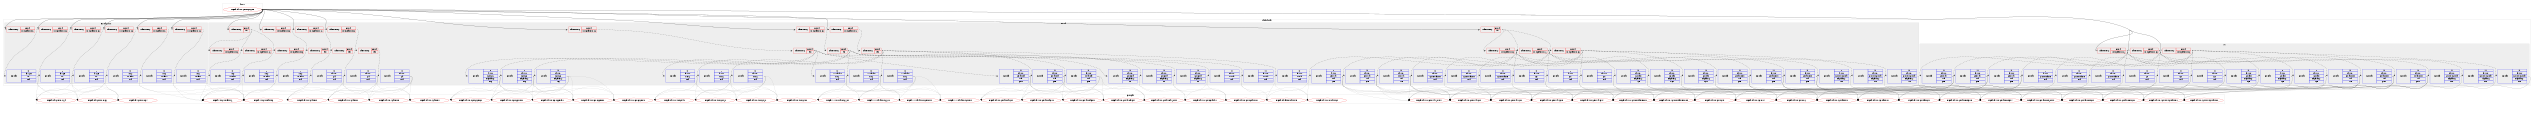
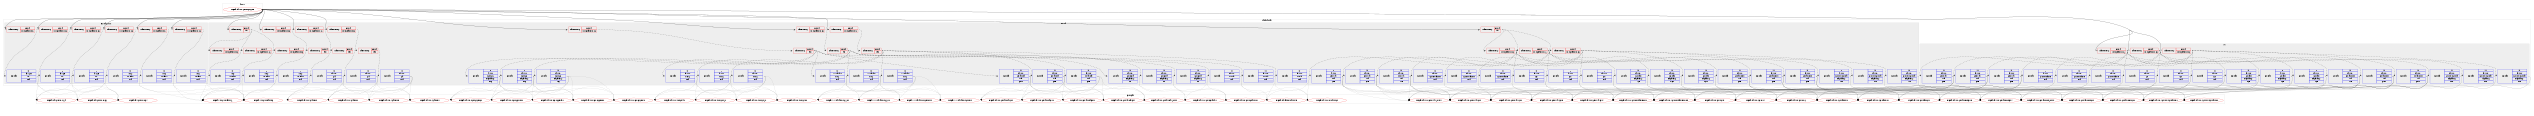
(838, 100) -> (838, 100)
